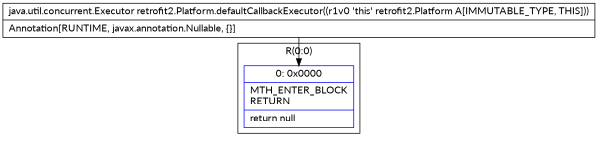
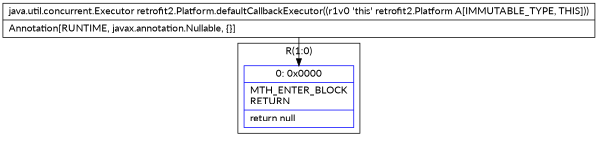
(299, 52) -> (299, 52)
